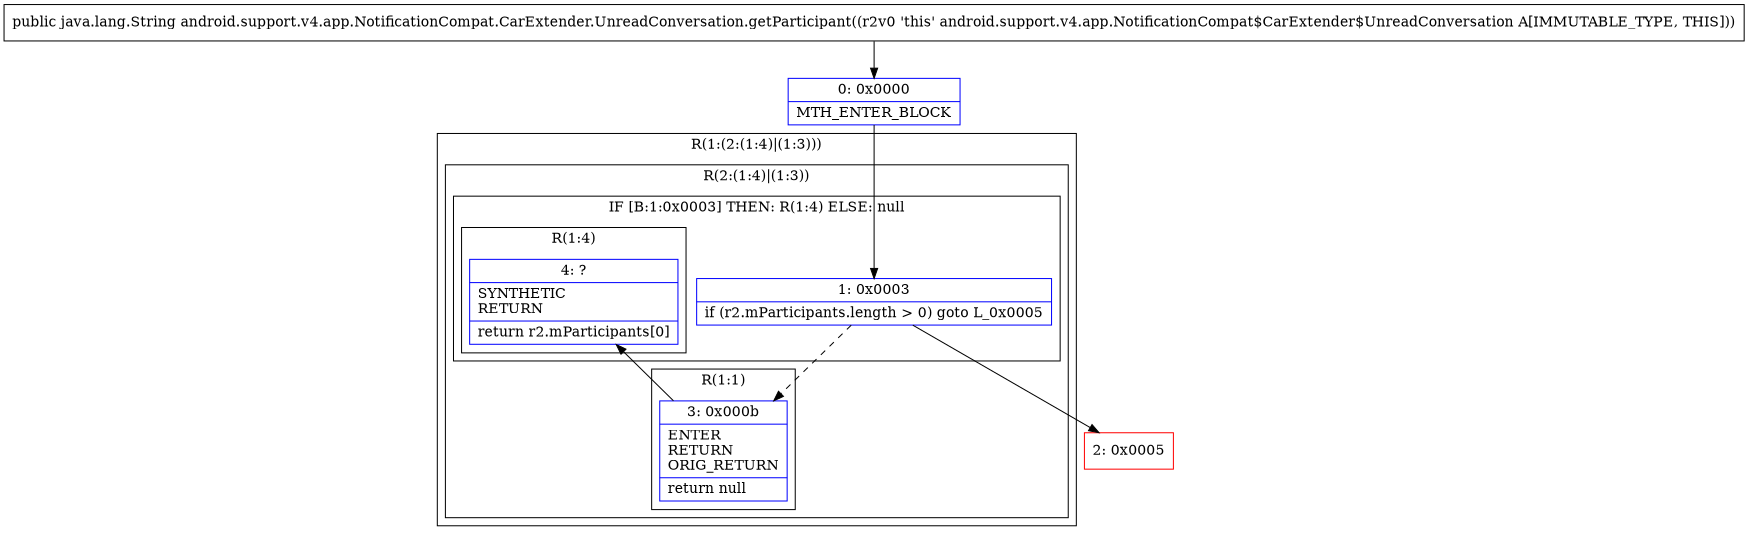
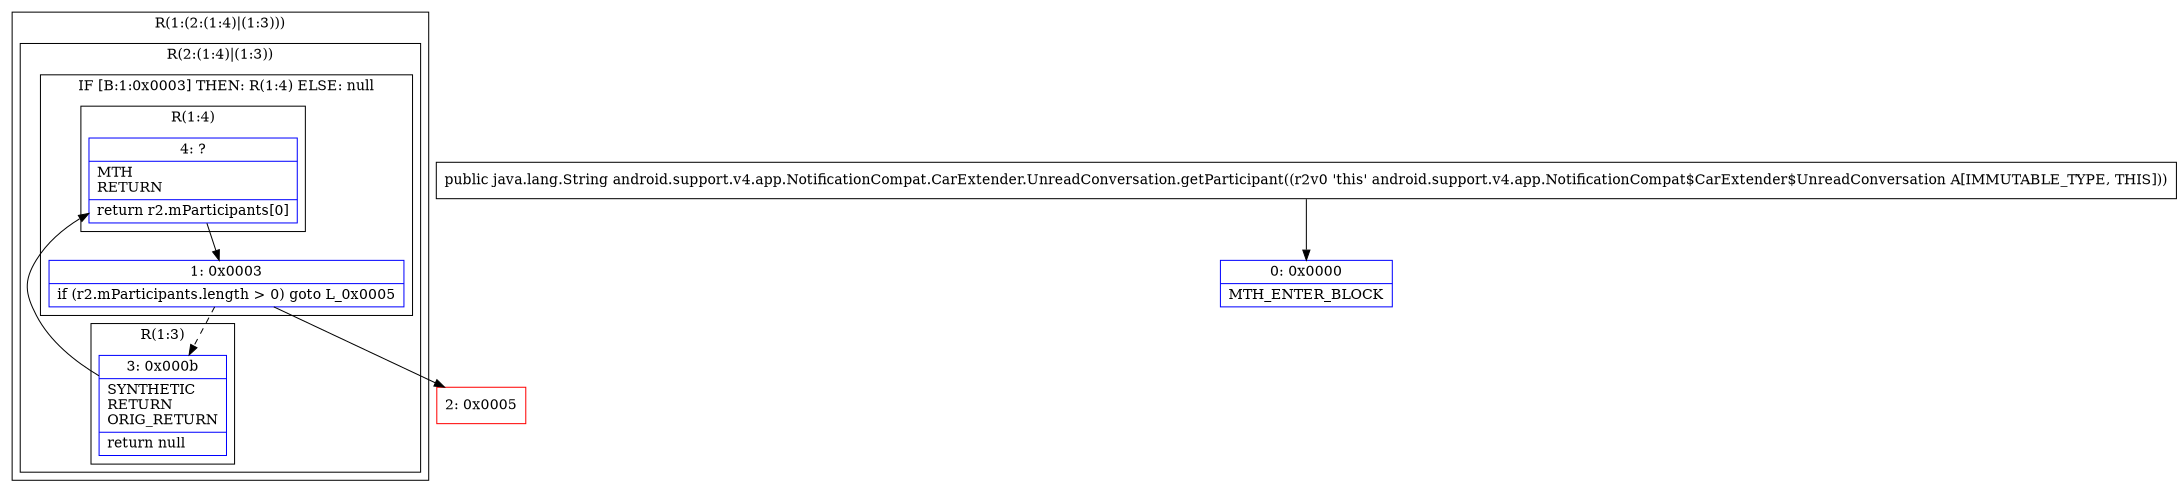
(874, 190) -> (212, 238)
(522, 294) -> (115, 172)
(723, 381) -> (163, 335)
(695, 435) -> (152, 390)
